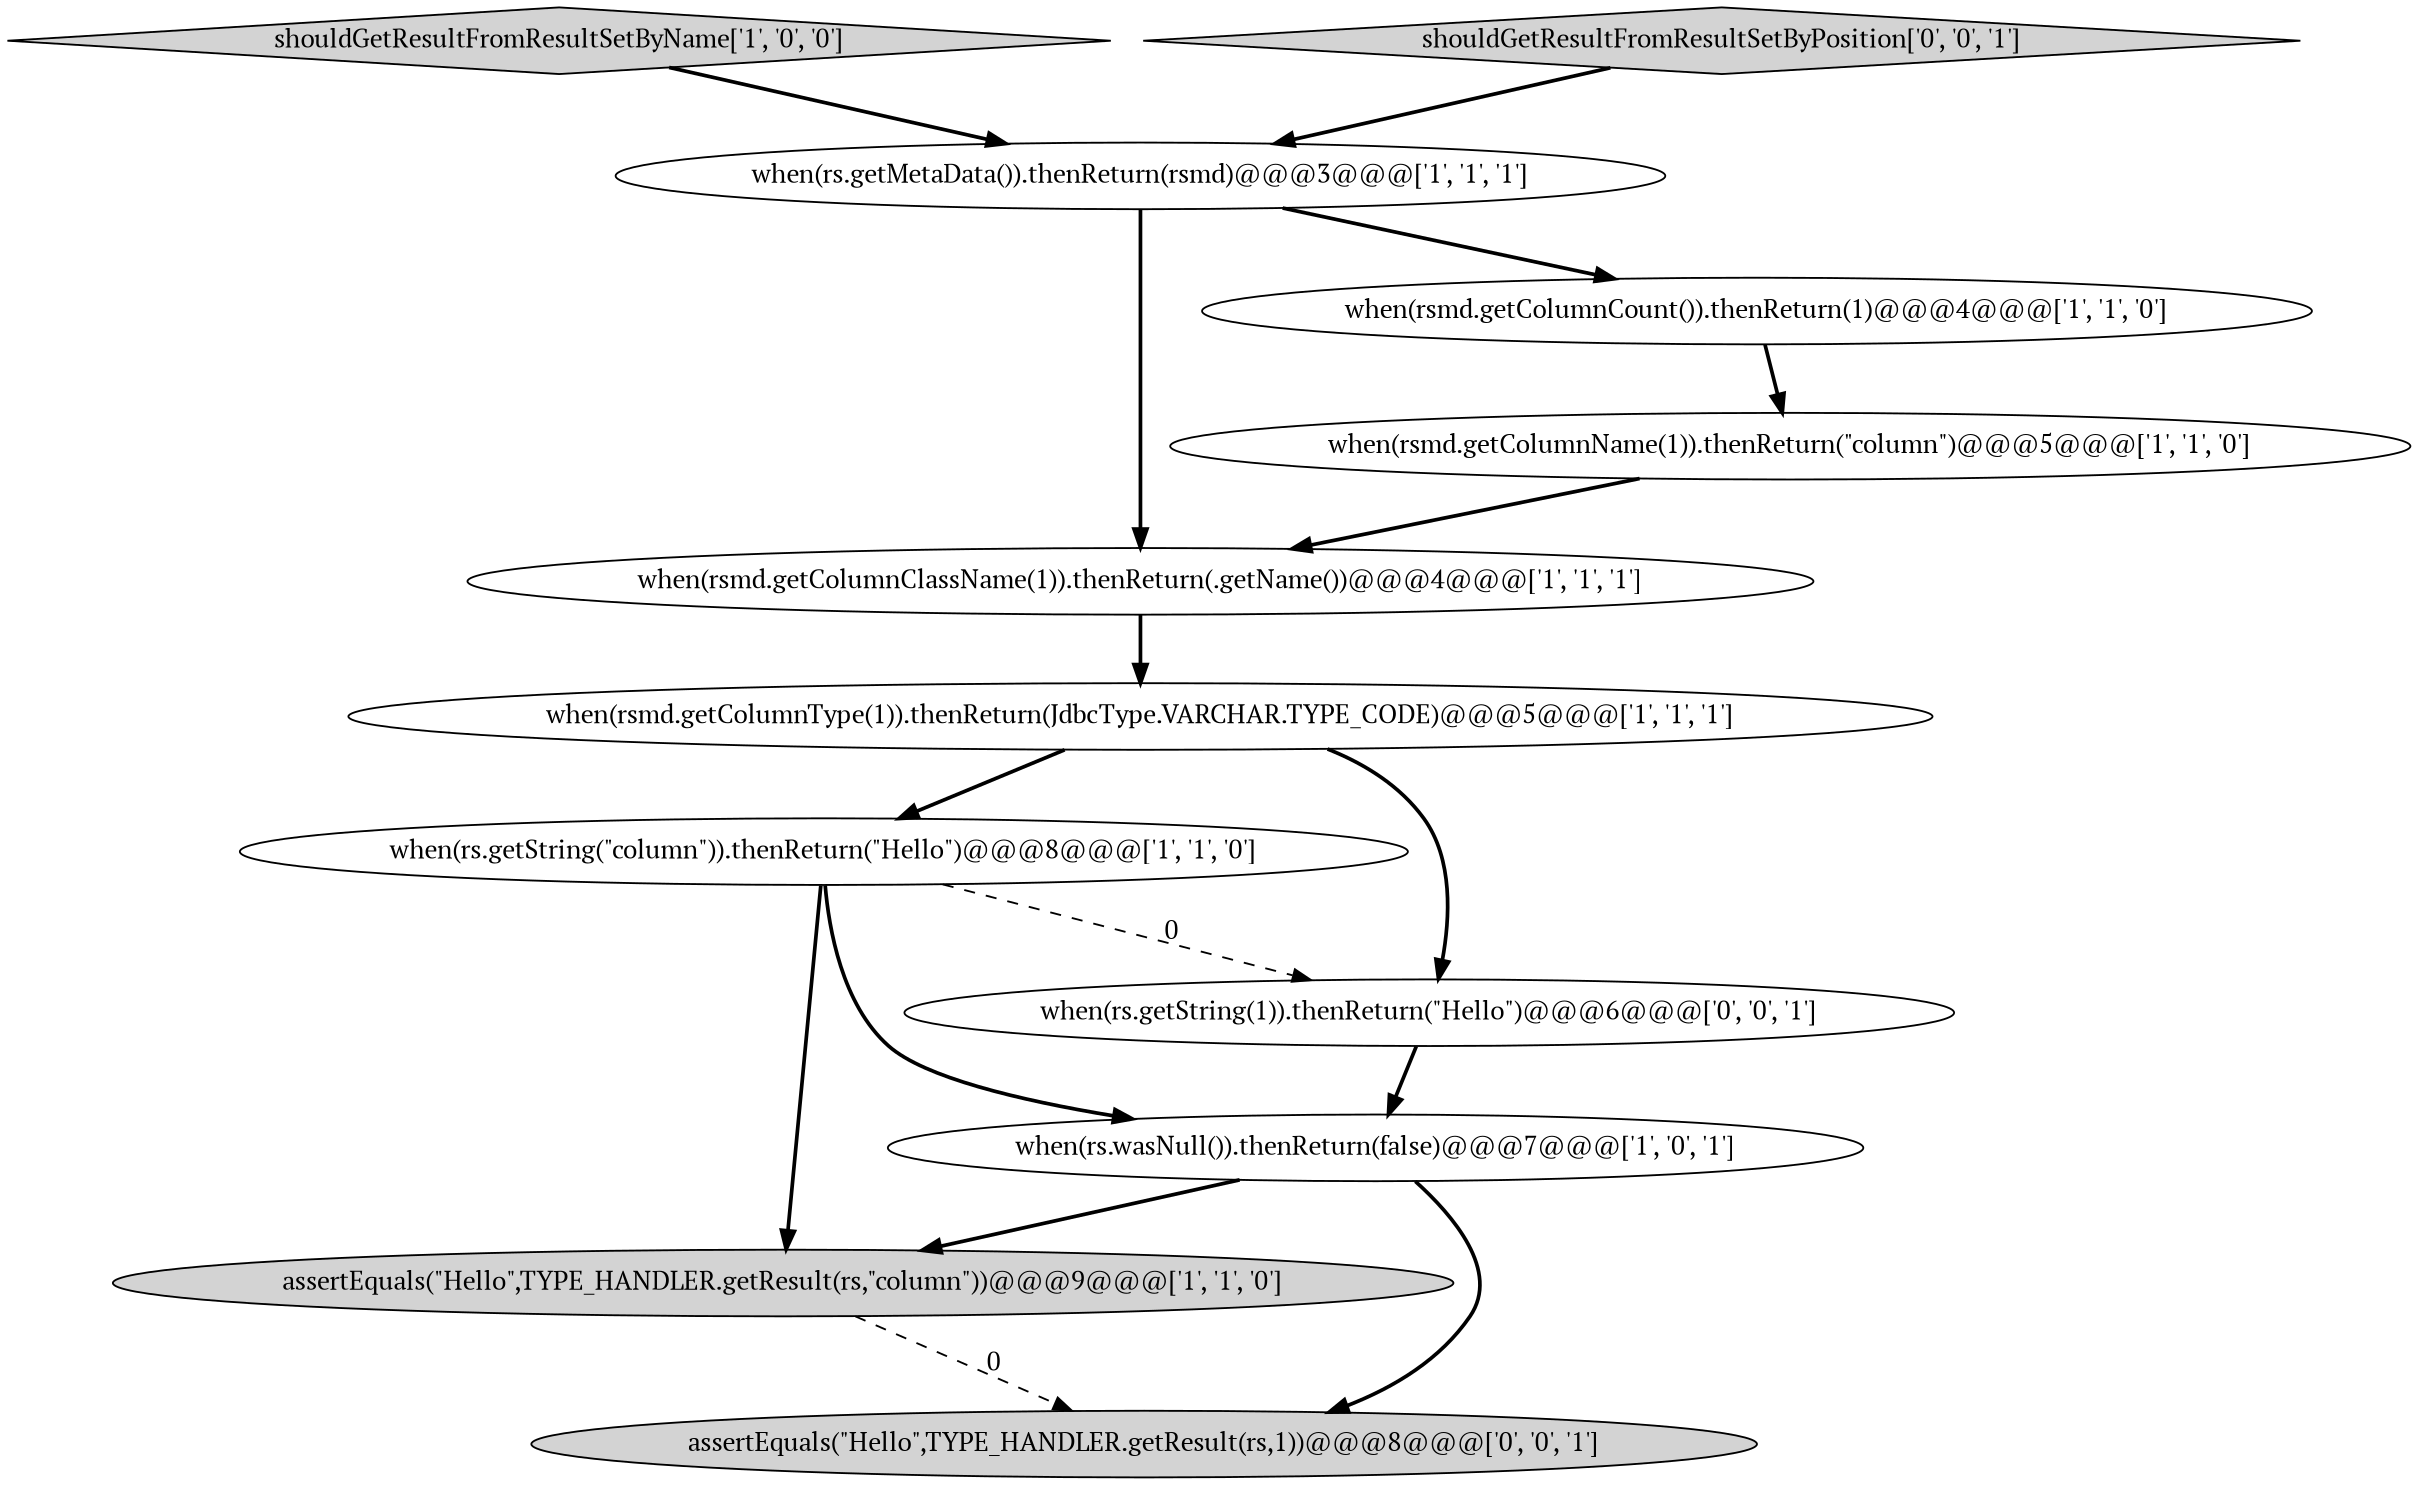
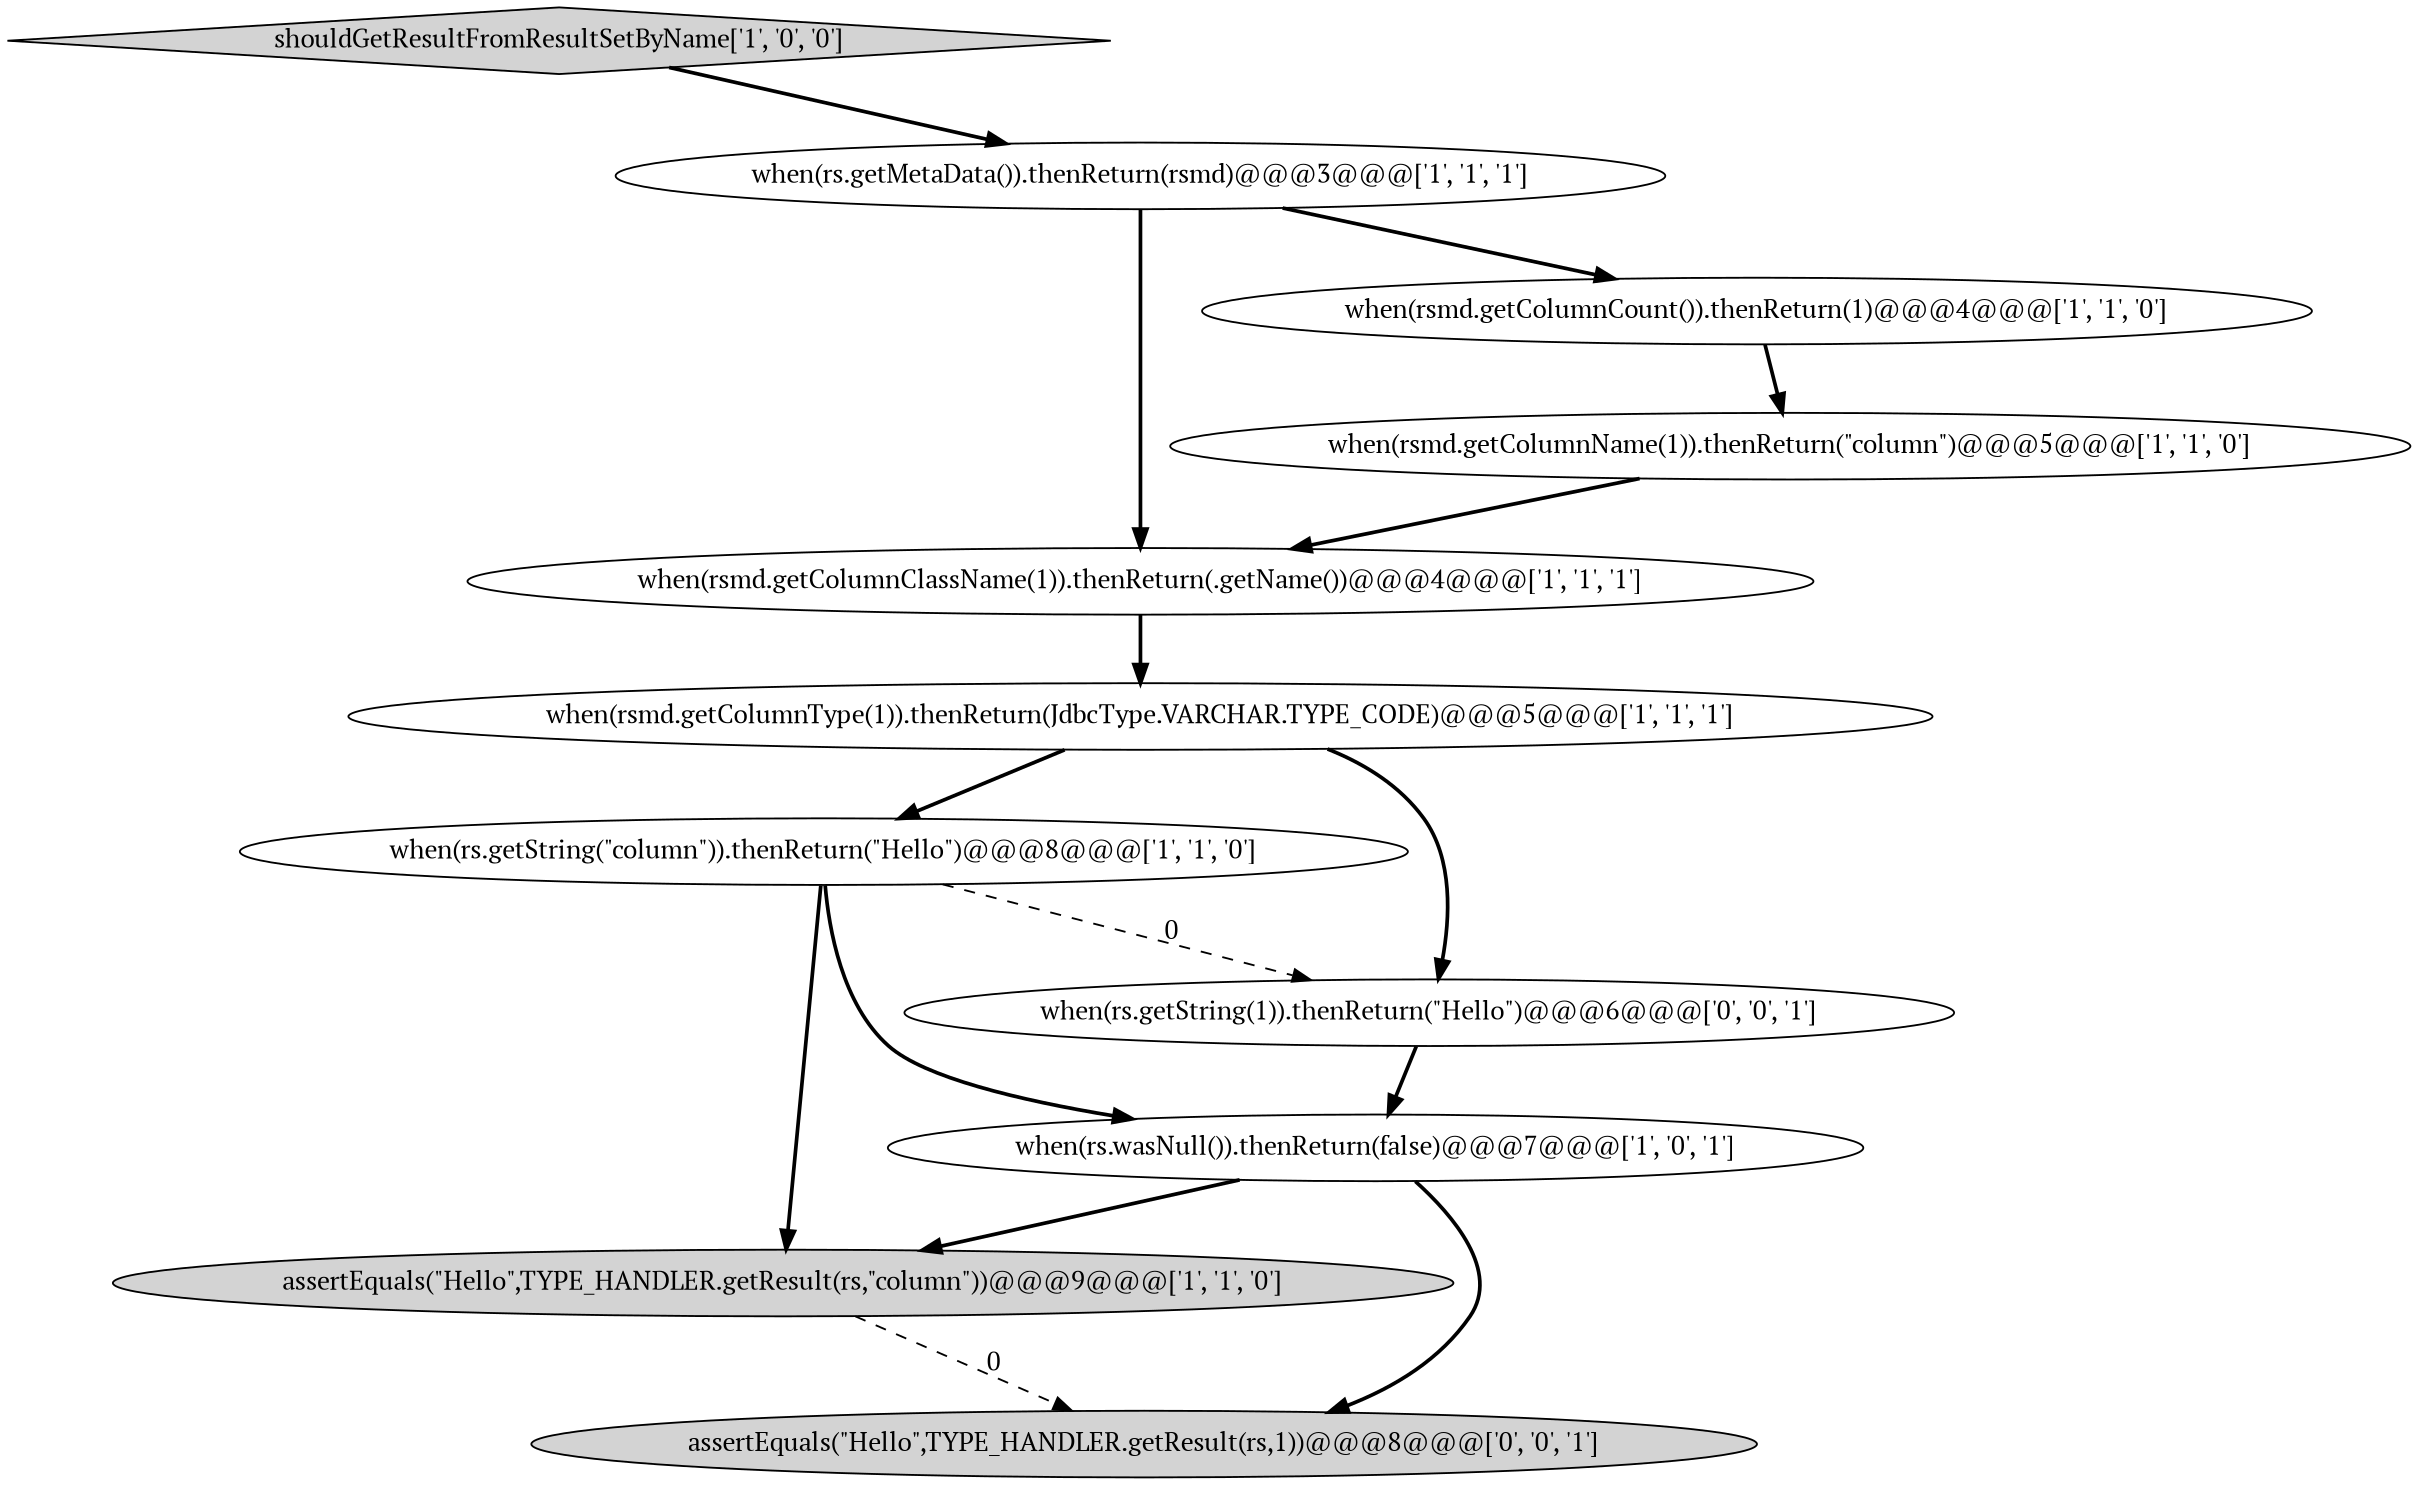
(1722, 41) -> none
